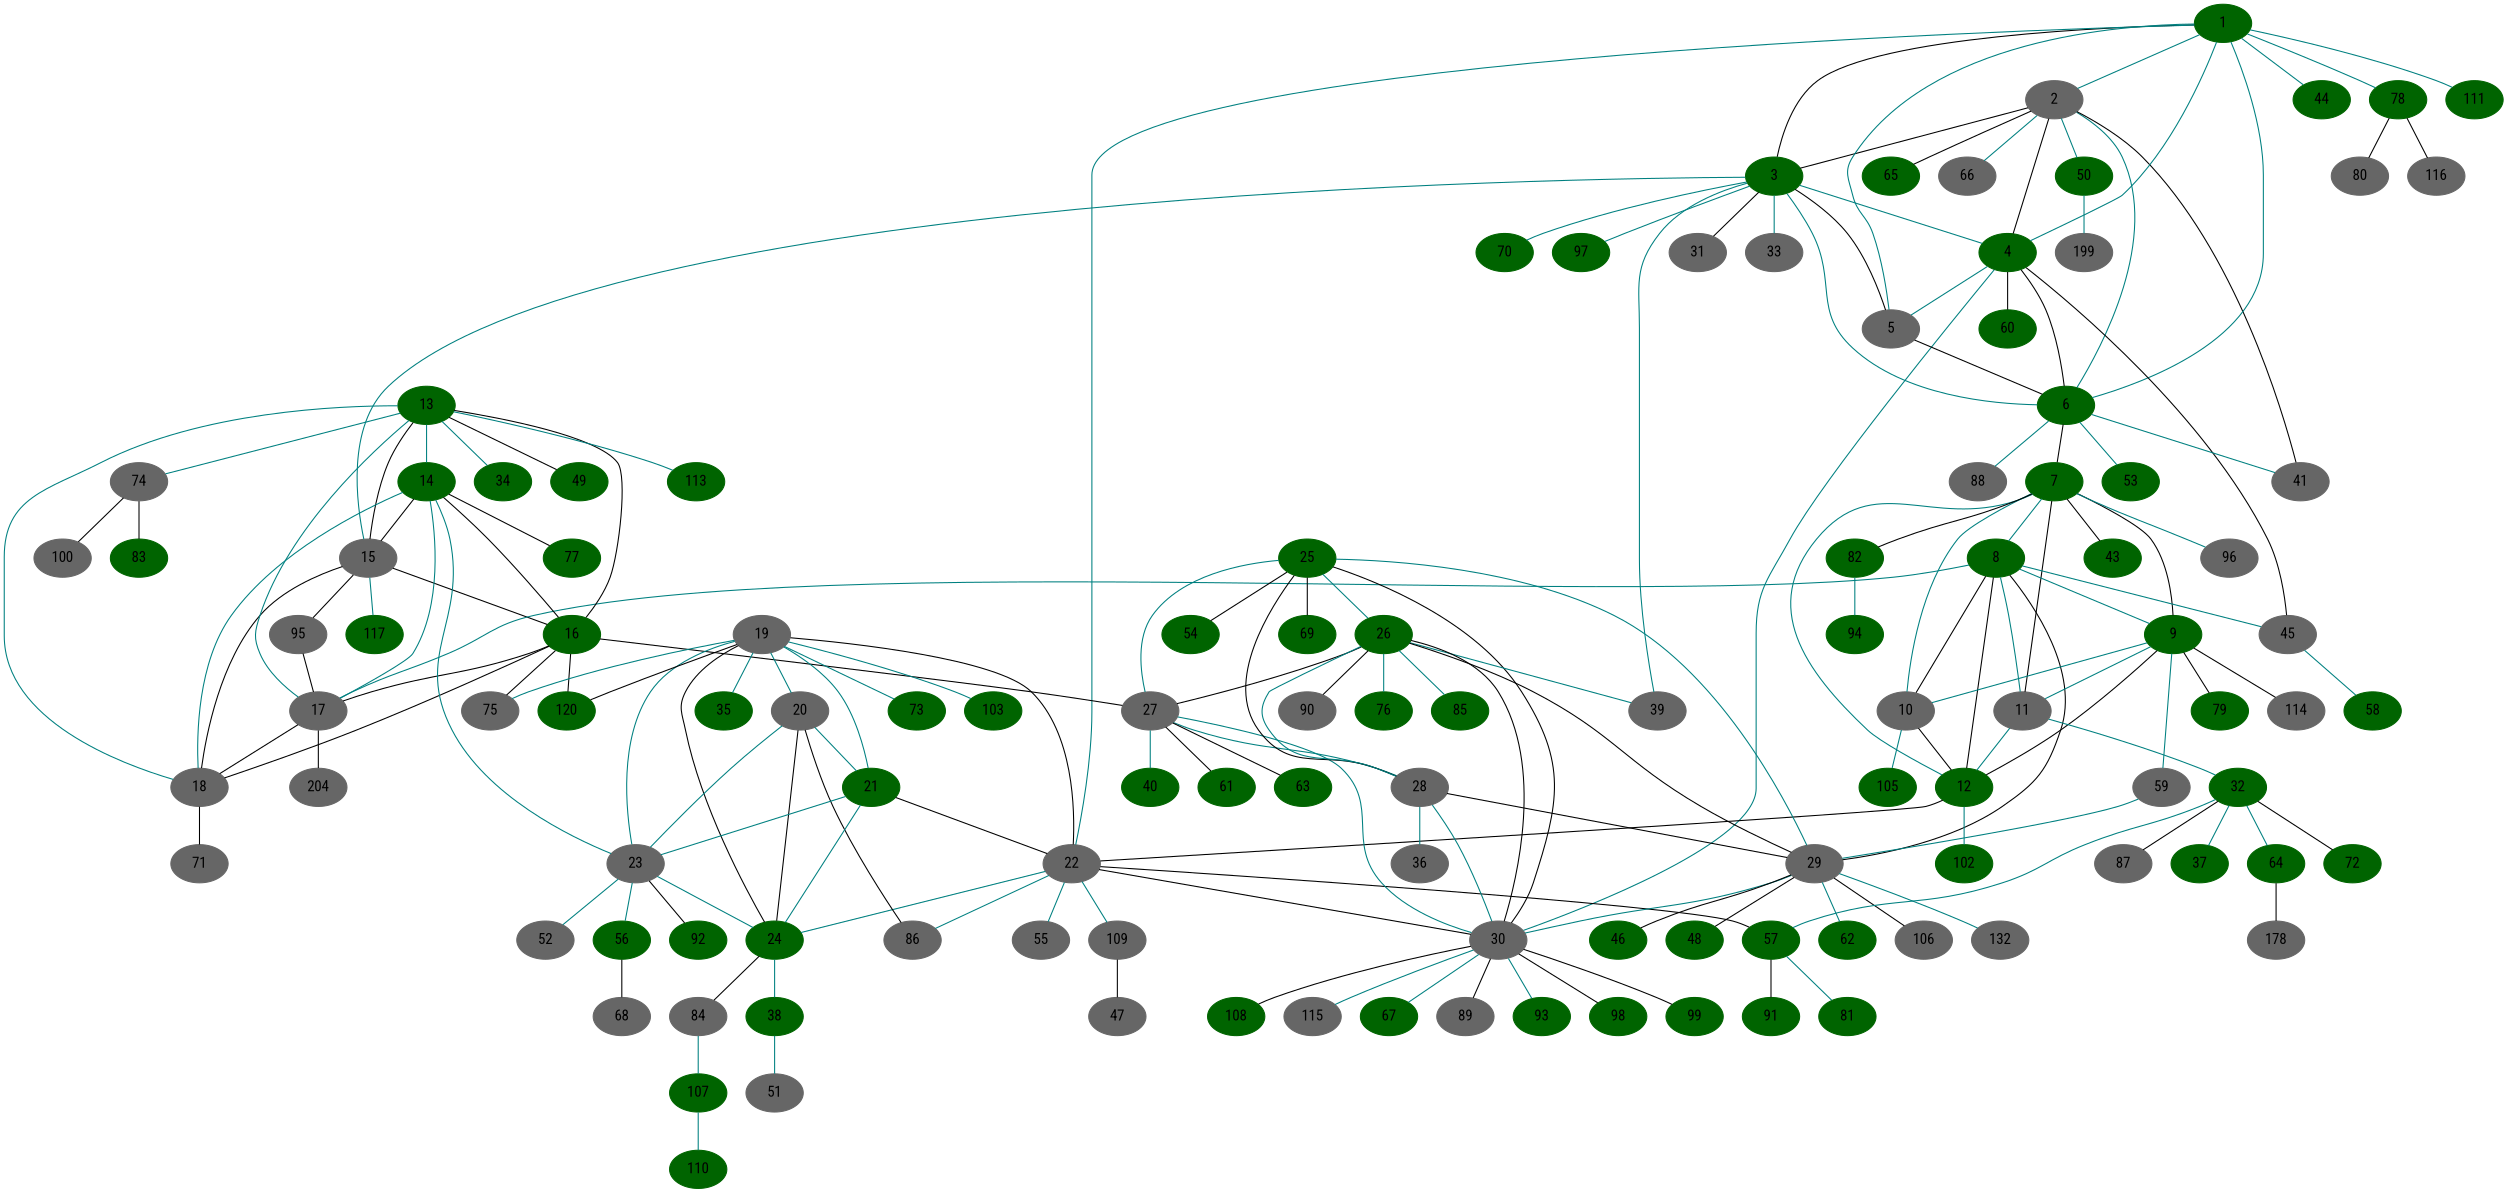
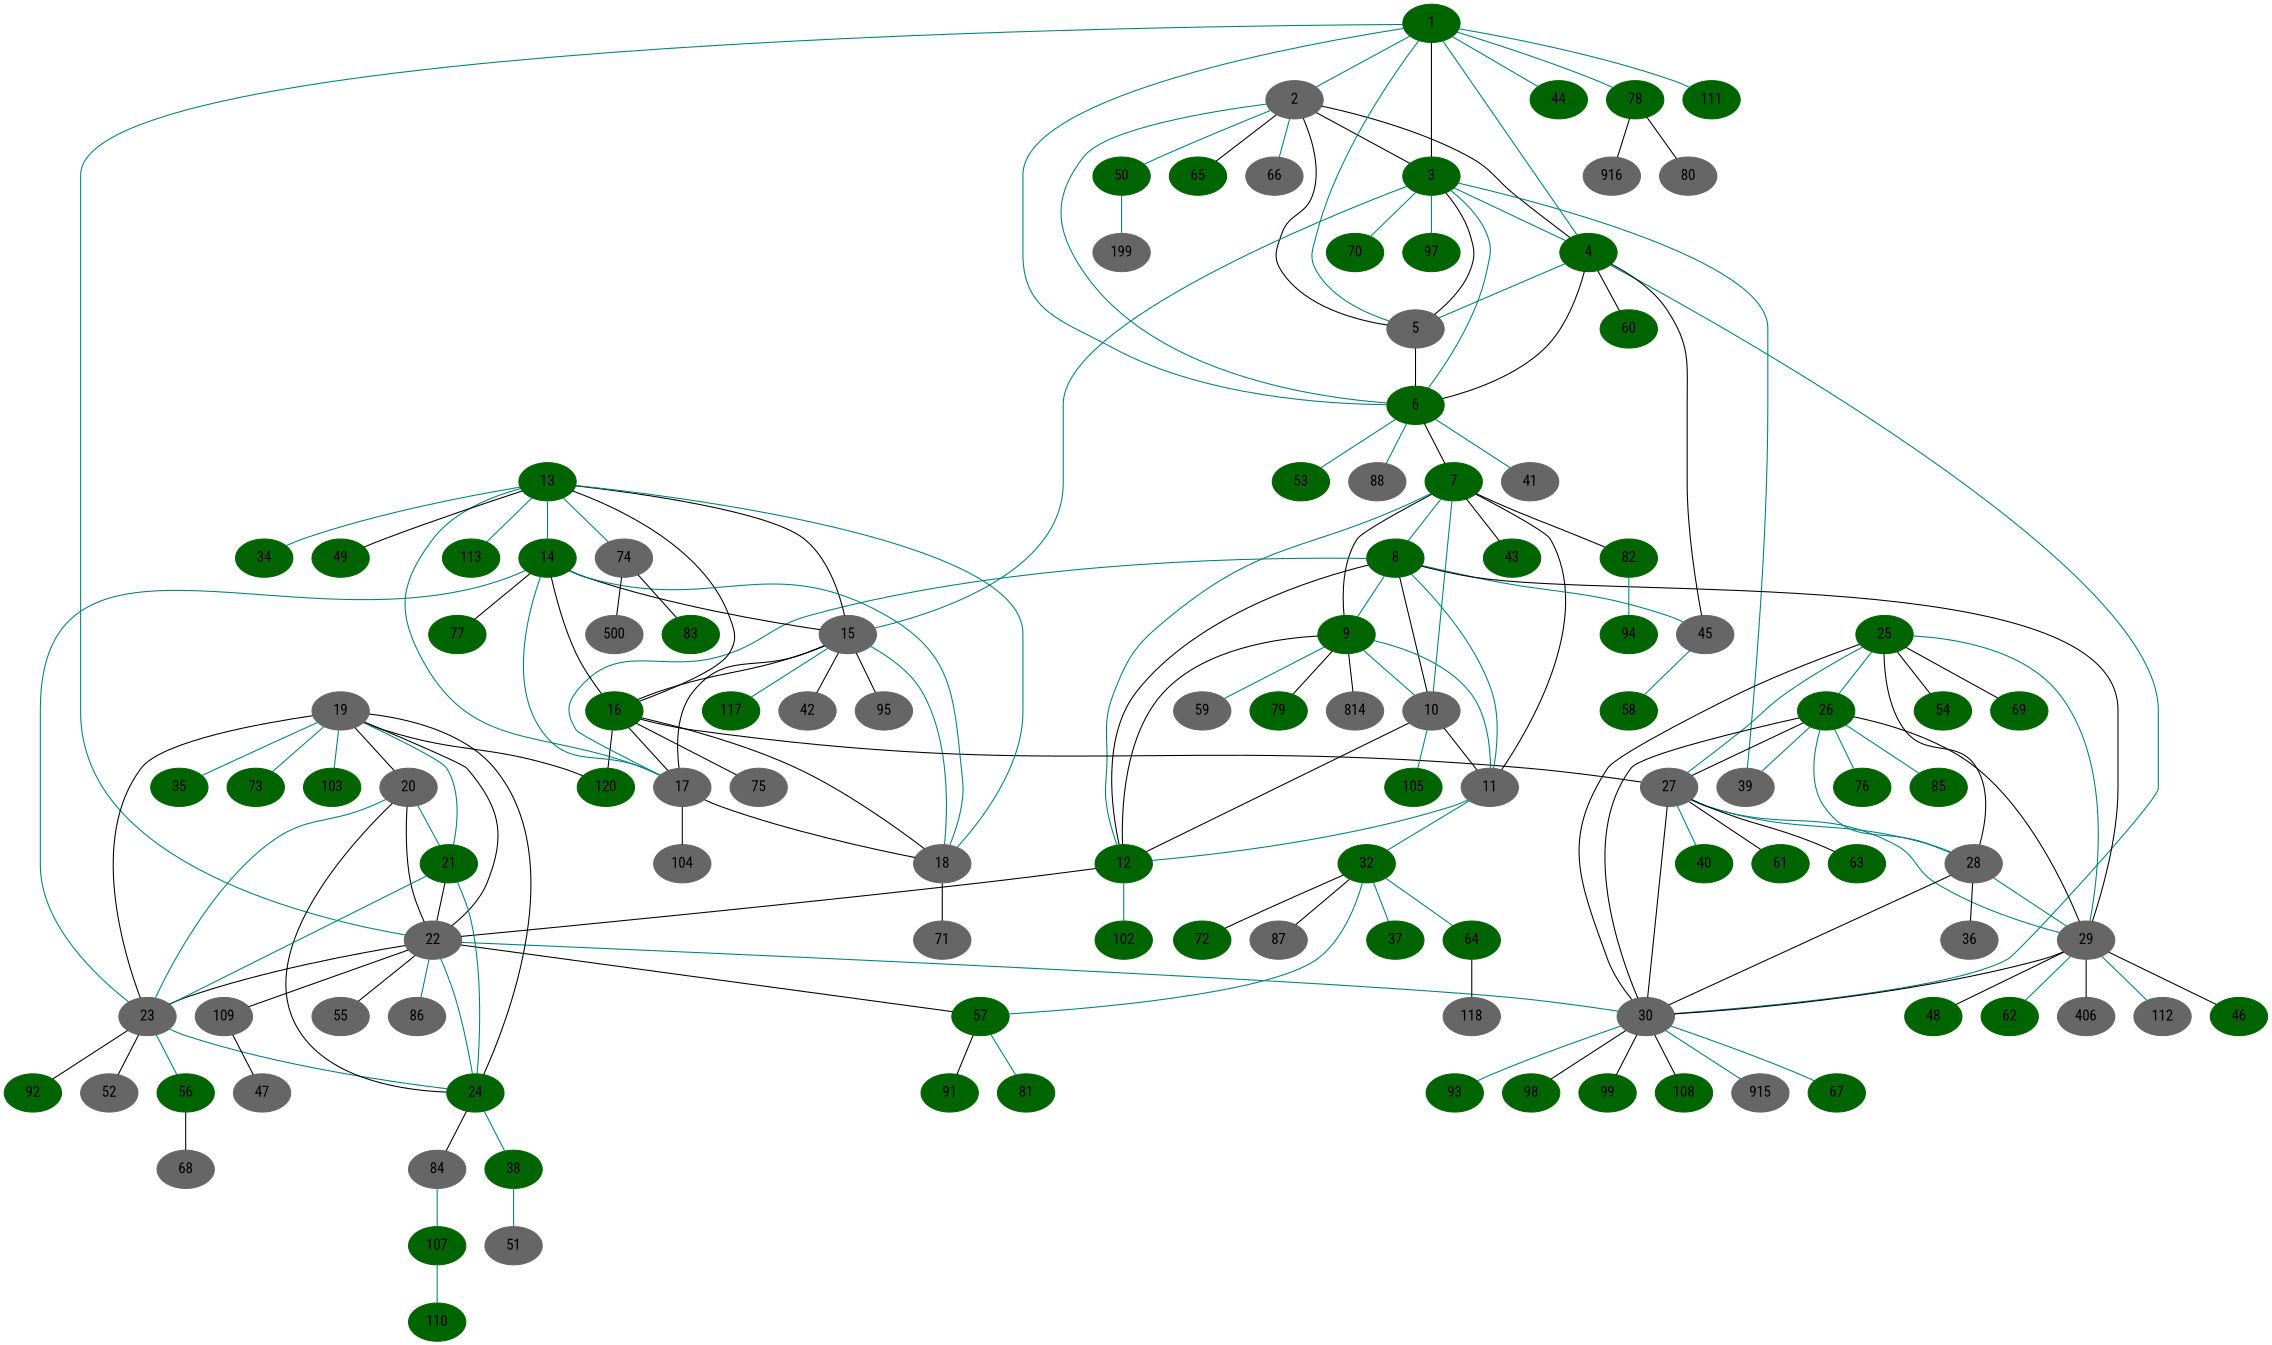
(2436, 176) -> (1612, 176)
(1698, 253) -> none
(1774, 253) -> none
(2219, 265) -> (1277, 249)
(63, 558) -> (614, 635)
(2229, 558) -> none
(241, 644) -> (938, 732)
(622, 664) -> none
(308, 673) -> (696, 689)
(781, 673) -> (375, 749)
none -> (808, 711)
(1307, 711) -> none
(2296, 711) -> (1355, 711)
(638, 717) -> (127, 793)
none -> (1461, 749)
(318, 787) -> (682, 864)
(1357, 791) -> (1657, 902)
(840, 821) -> (408, 866)
(1600, 822) -> (2030, 902)
(1420, 826) -> (1971, 909)
(1991, 833) -> (1895, 845)
(1466, 861) -> (1810, 940)
(590, 902) -> (128, 1055)
(1056, 902) -> (387, 978)
(1095, 902) -> (328, 978)
(1285, 902) -> (1041, 969)
(1673, 905) -> (1871, 994)
(1924, 940) -> (2086, 1017)
(2000, 940) -> (2163, 1017)
(2276, 940) -> (1472, 1017)
none -> (280, 971)
(1313, 1017) -> (1760, 1093)
(1465, 1017) -> none
